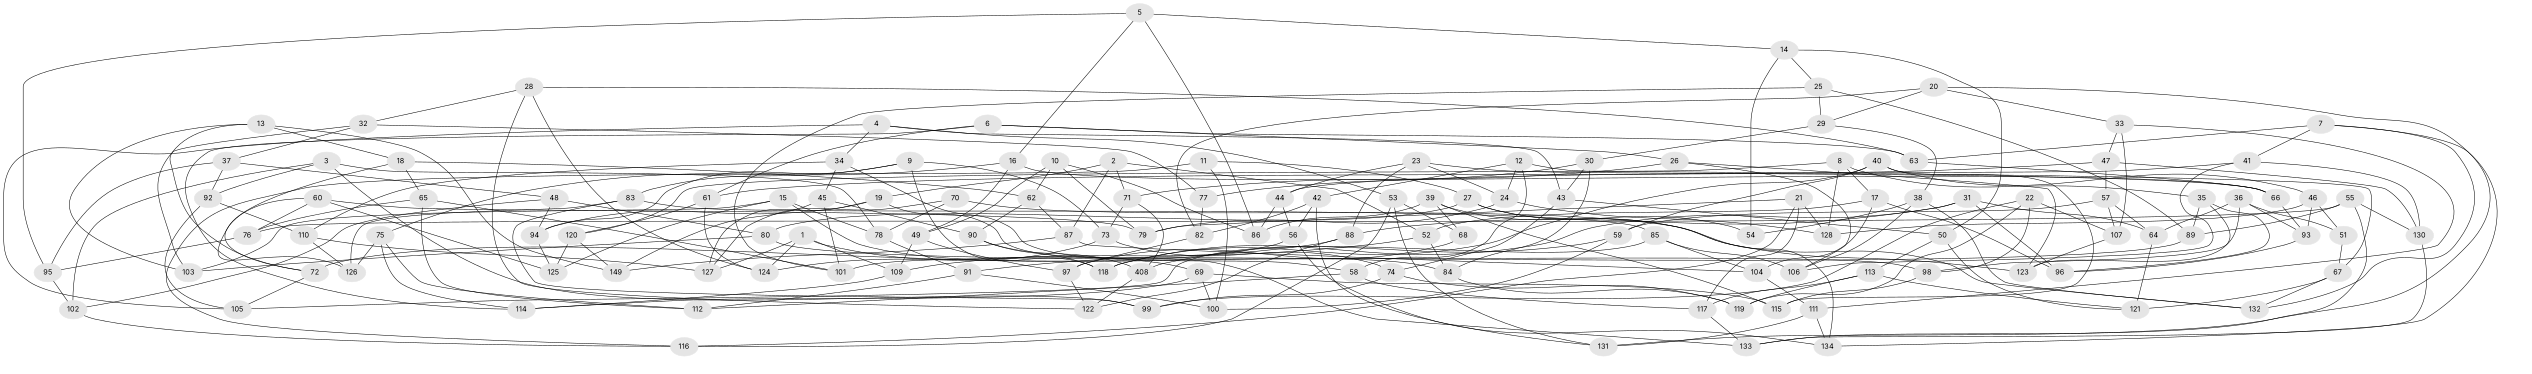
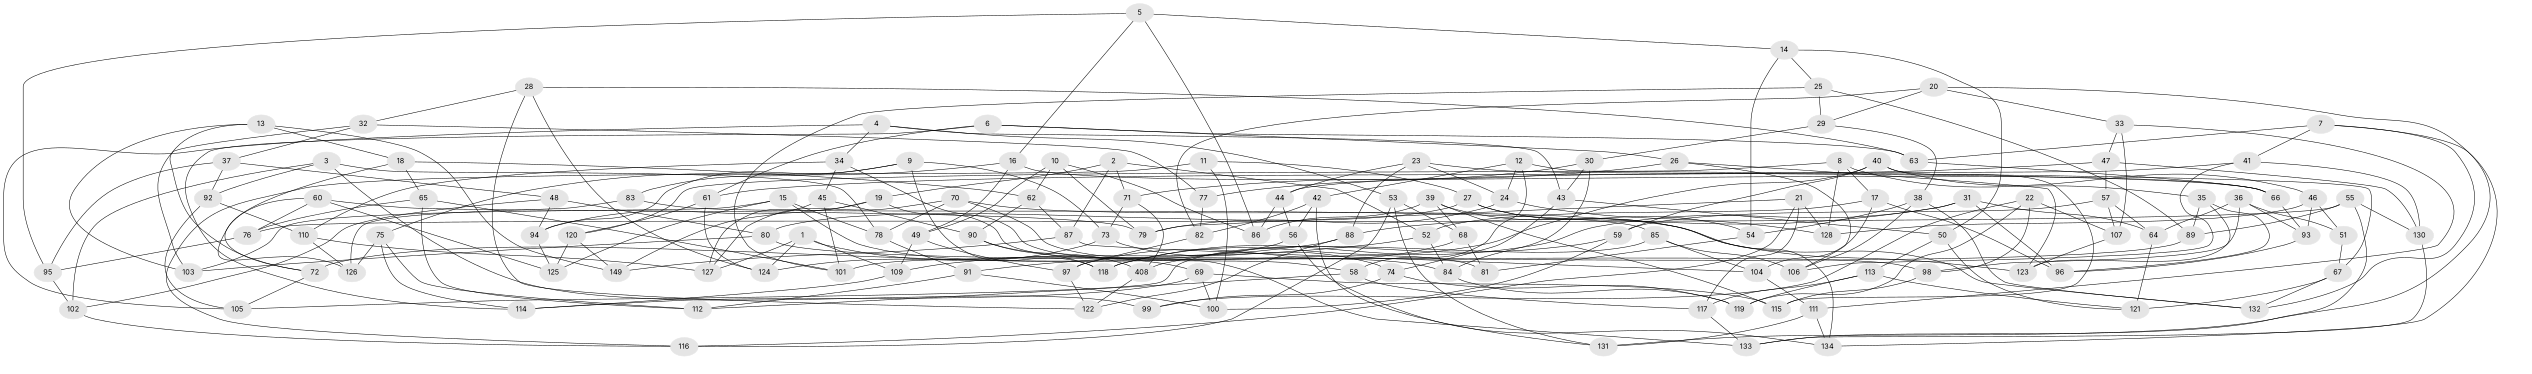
none -> (1485, 273)
(694, 293) -> none
